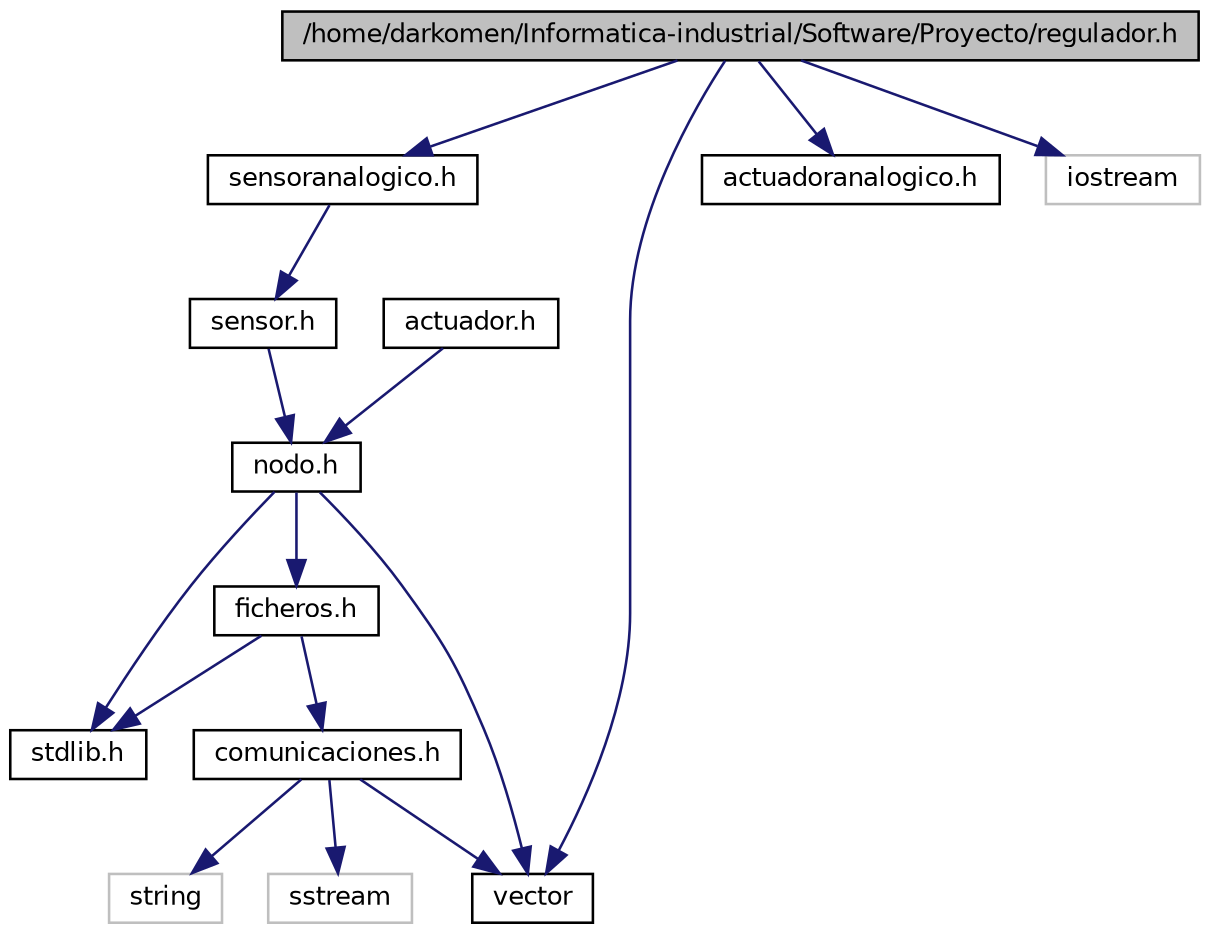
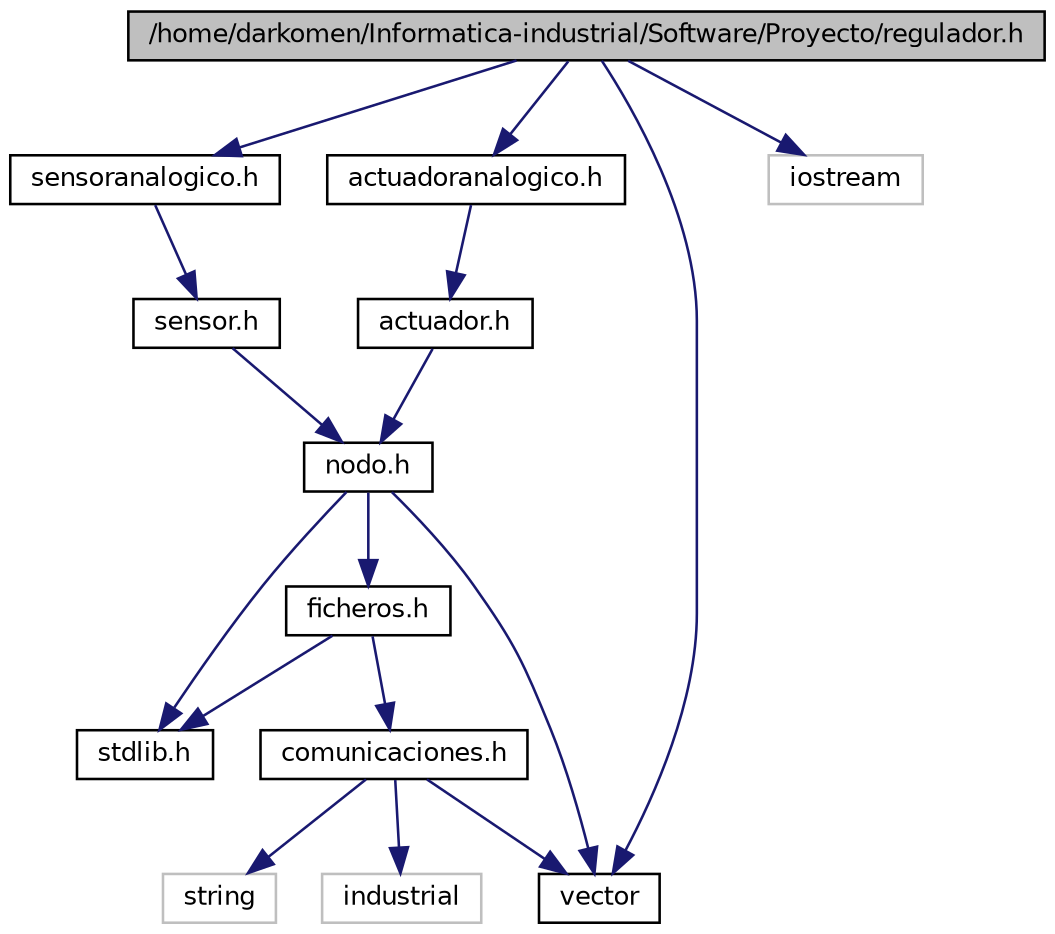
none -> (464, 239)
(340, 898) -> (402, 898)
